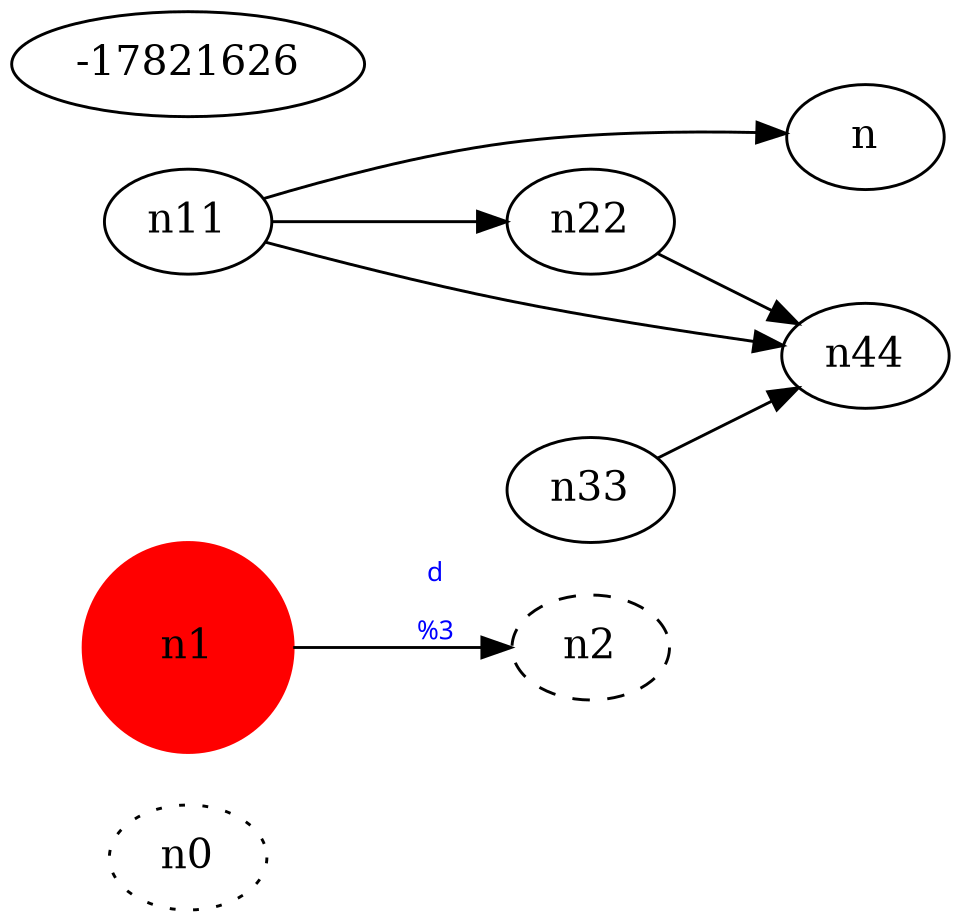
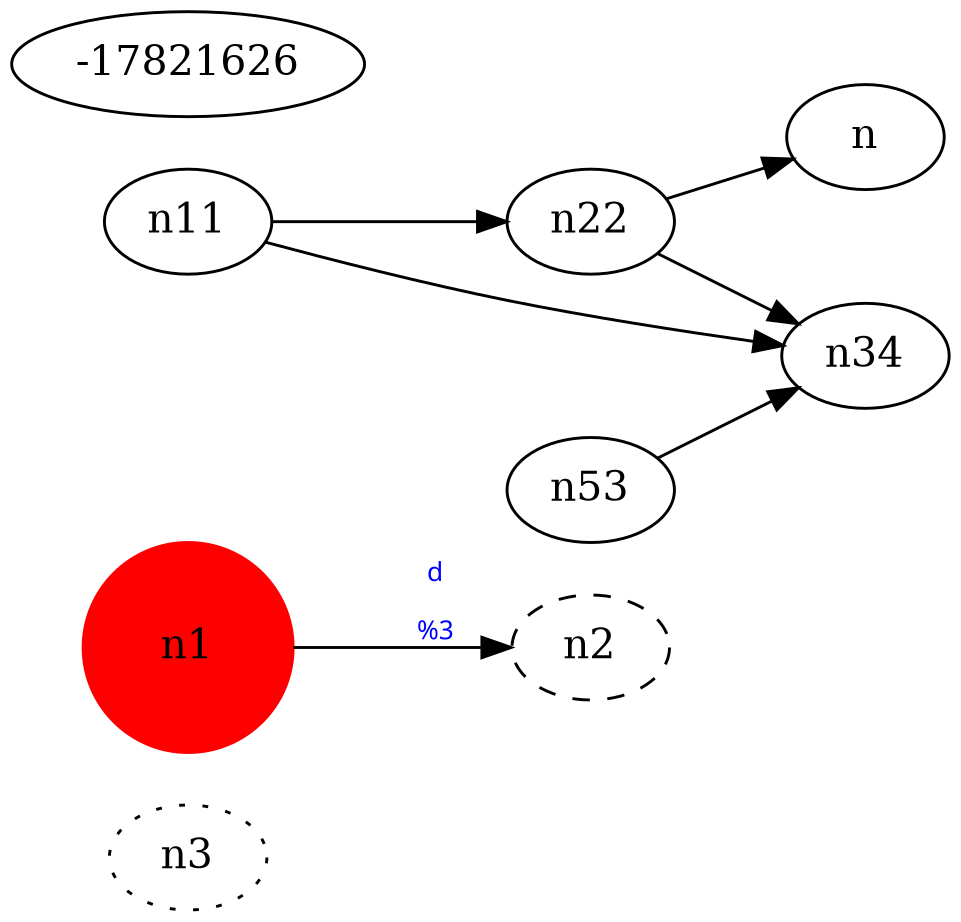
(507, 143) -> (716, 183)
(865, 356) -> (865, 356)
(591, 490) -> (591, 490)
(188, 858) -> (188, 858)
